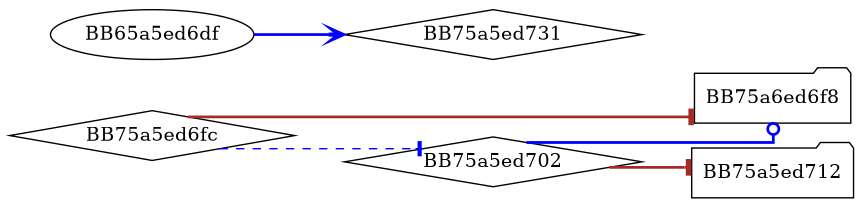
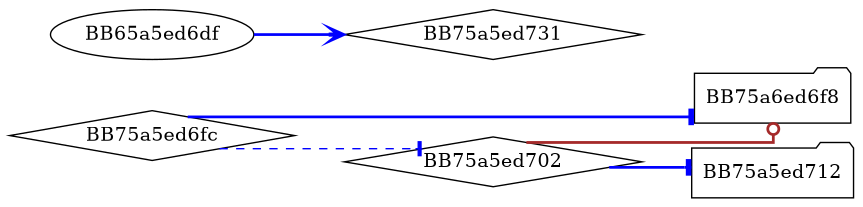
(437, 117) -> (437, 117)
(654, 142) -> (654, 142)
(647, 167) -> (647, 167)
